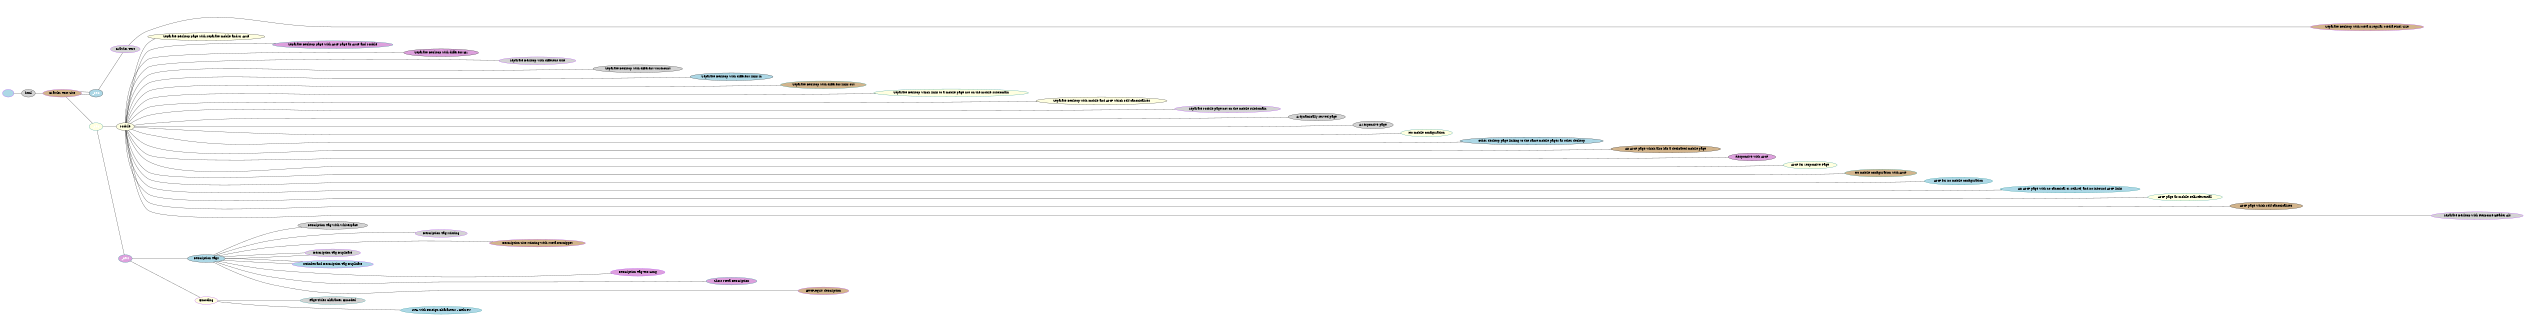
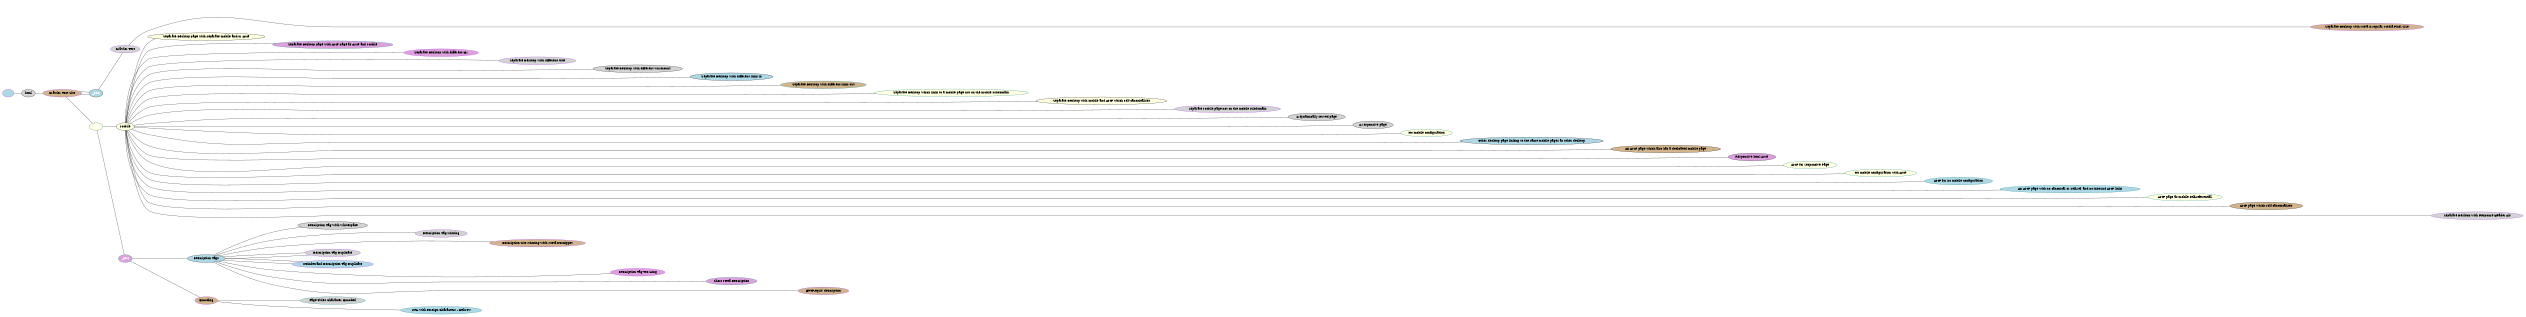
(441, 53) -> (441, 53)
(1752, 157) -> (1752, 157)
(1881, 173) -> (1881, 173)
(206, 301) -> (206, 301)
